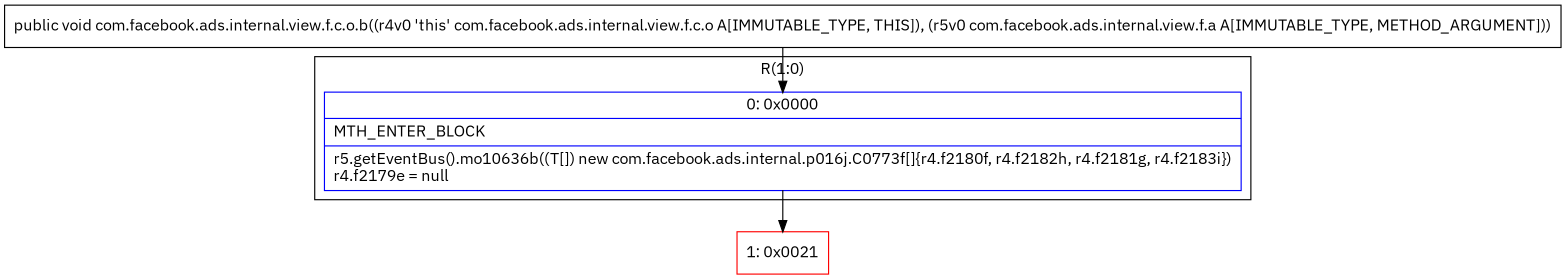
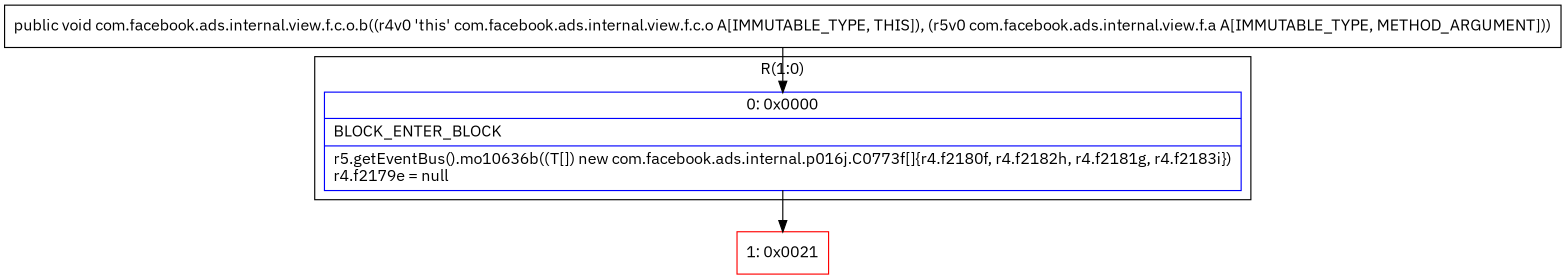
(410, 132) -> (418, 132)
